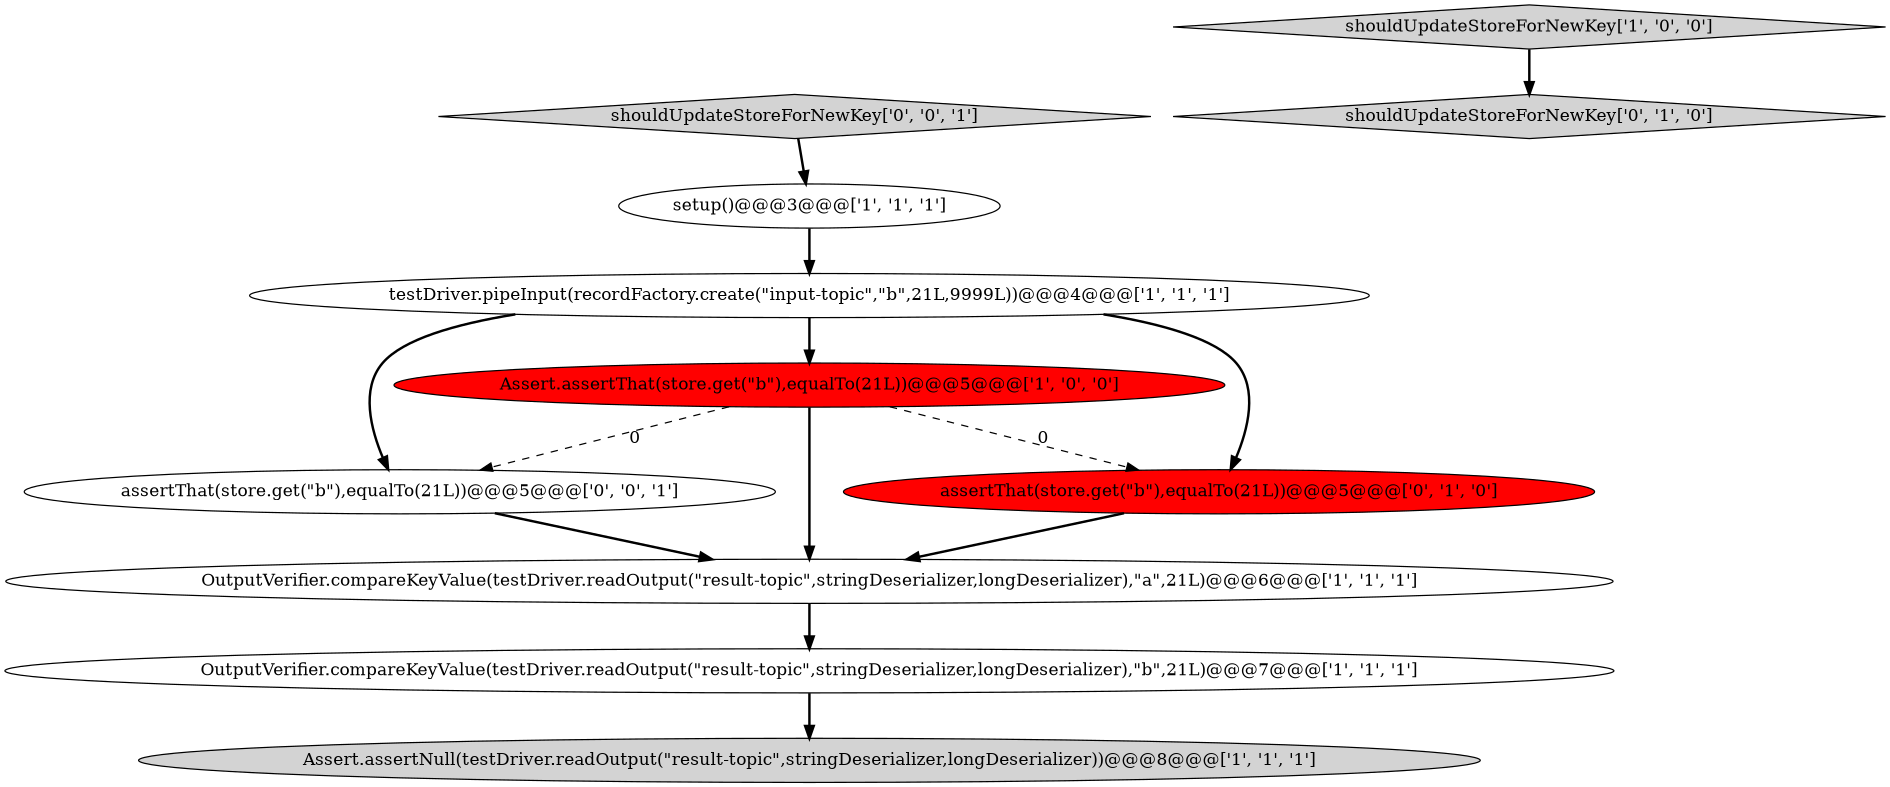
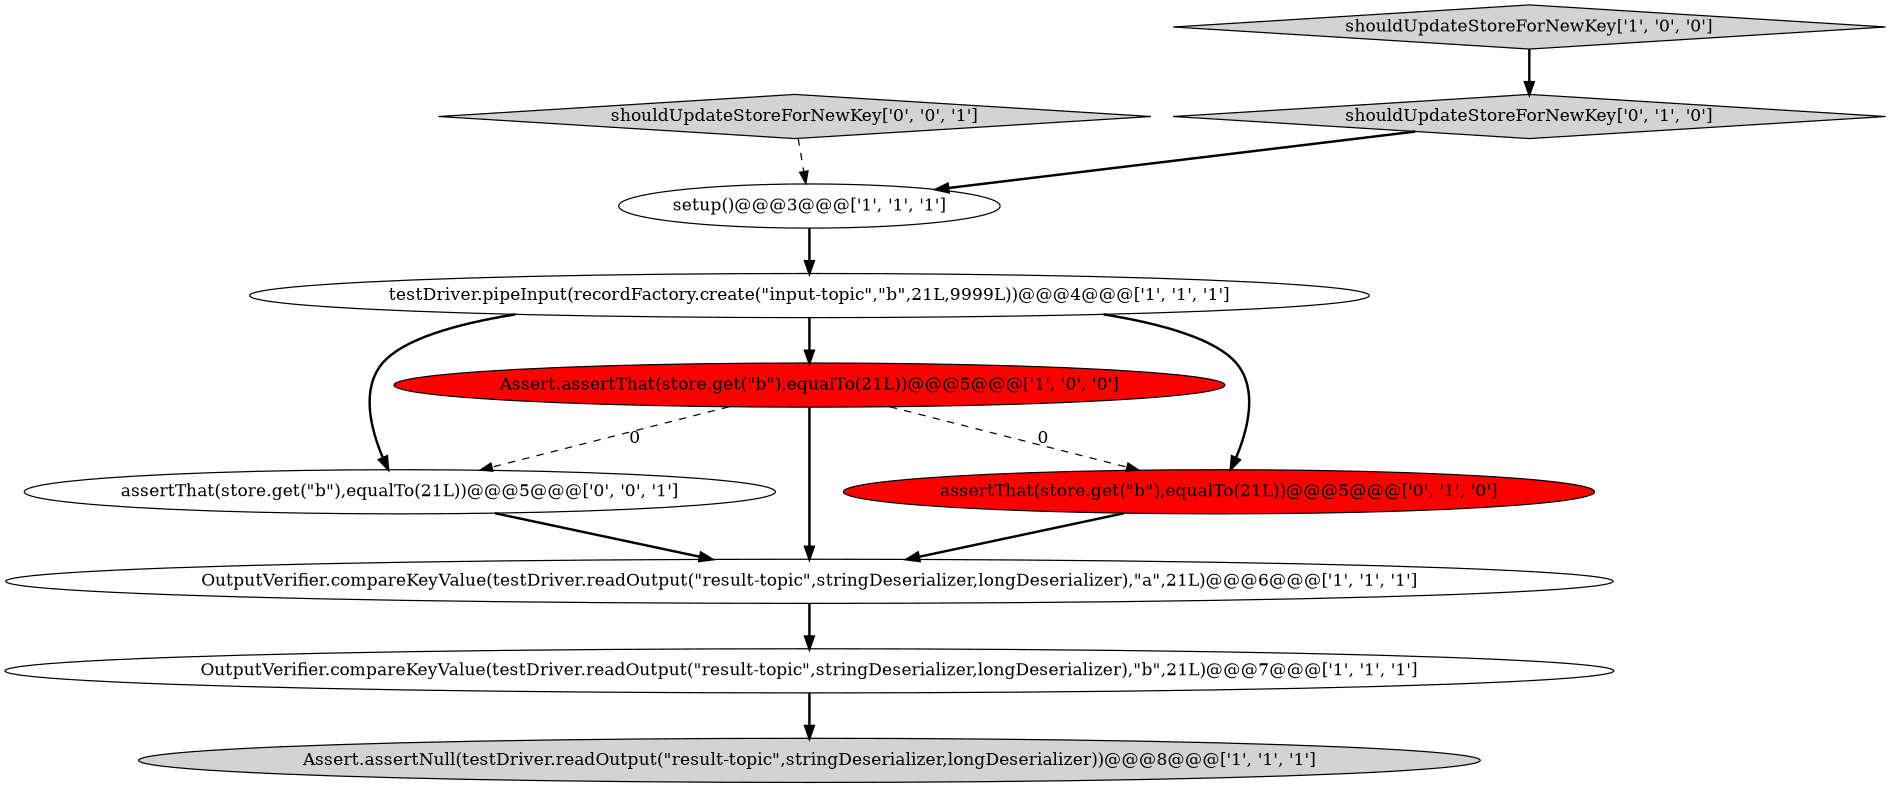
(801, 155) -> (801, 155)
none -> (1182, 160)
